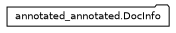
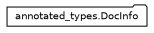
(88, 17) -> (77, 17)
